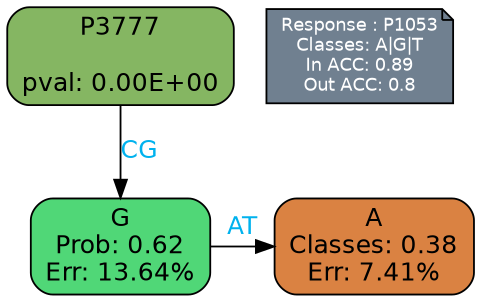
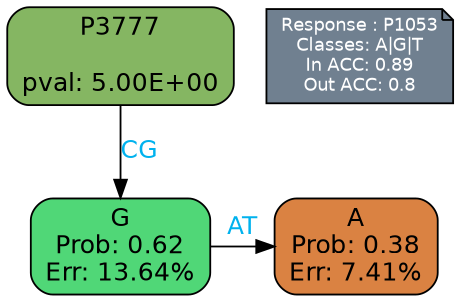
(121, 56) -> (121, 56)
(374, 246) -> (356, 246)
